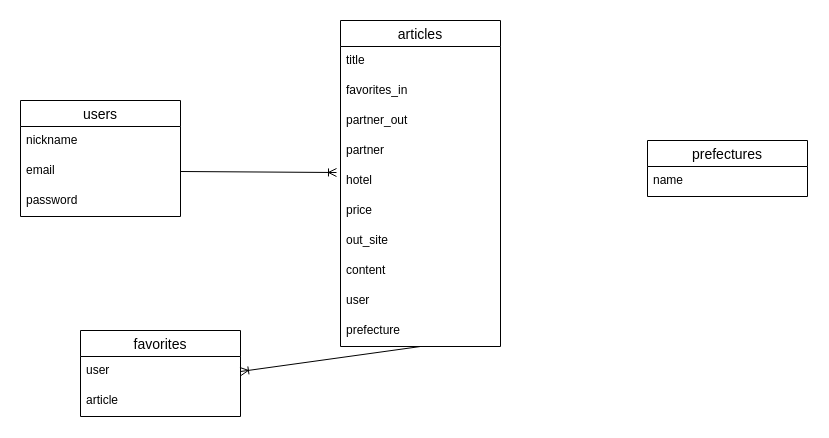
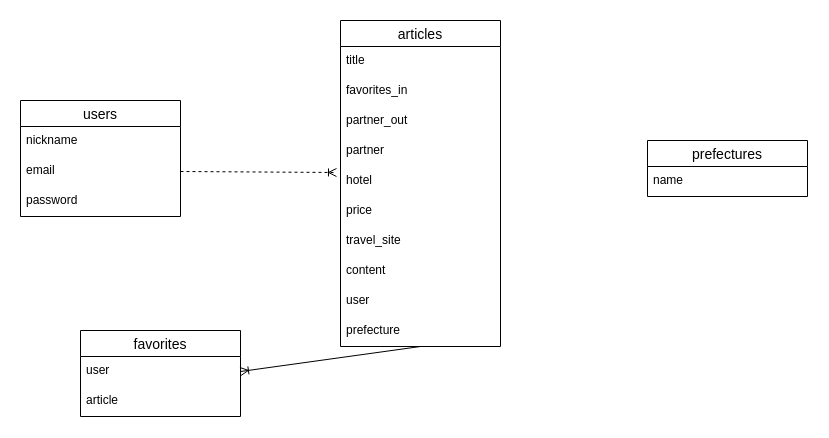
(259, 172) -> (259, 172)
(371, 240) -> (380, 240)
